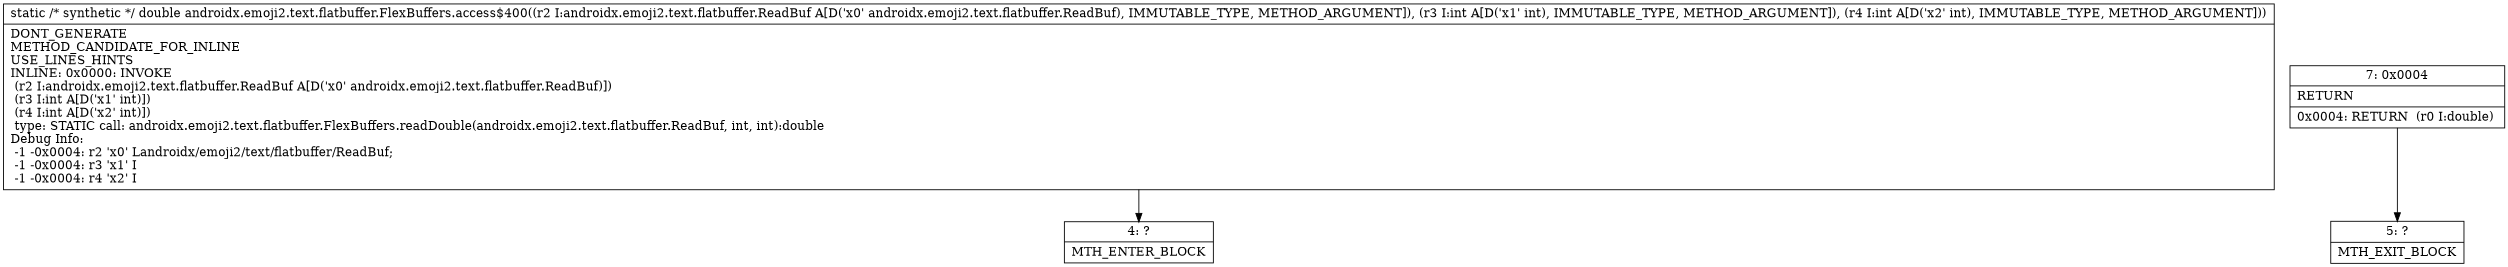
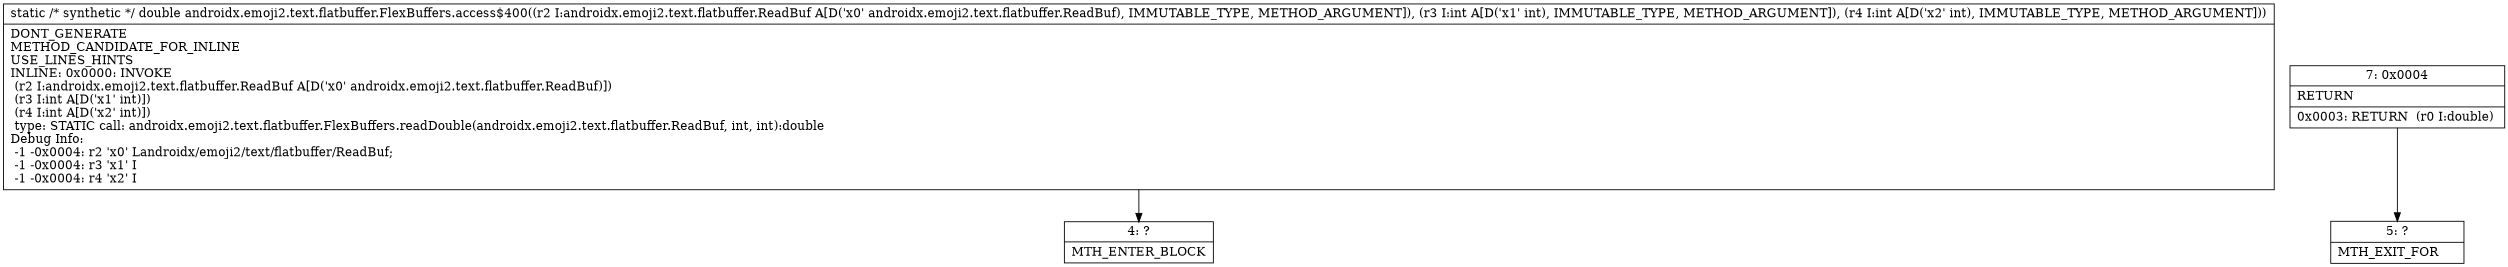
(2397, 117) -> (2397, 117)
(2397, 252) -> (2388, 252)
